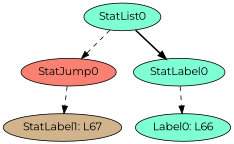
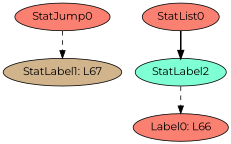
(122, 17) -> (181, 17)
(98, 42) -> none
(179, 72) -> (181, 72)
(183, 127) -> (181, 127)
